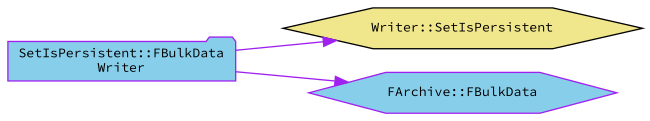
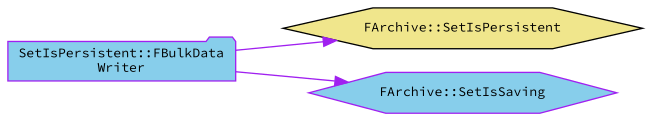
(463, 28) -> (463, 28)
(463, 93) -> (463, 93)
